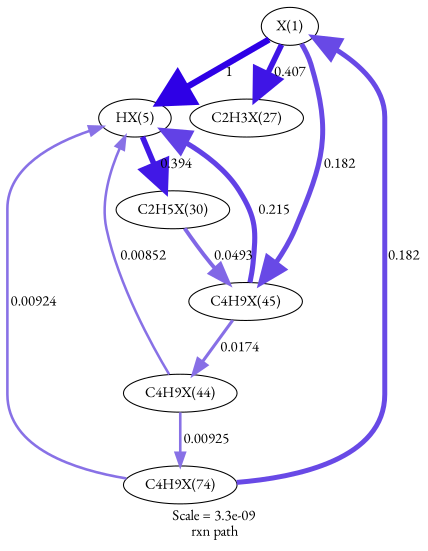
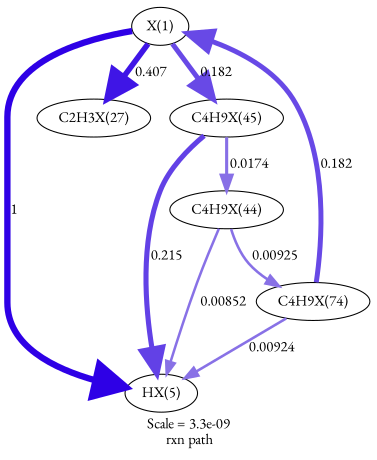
(173, 210) -> none
